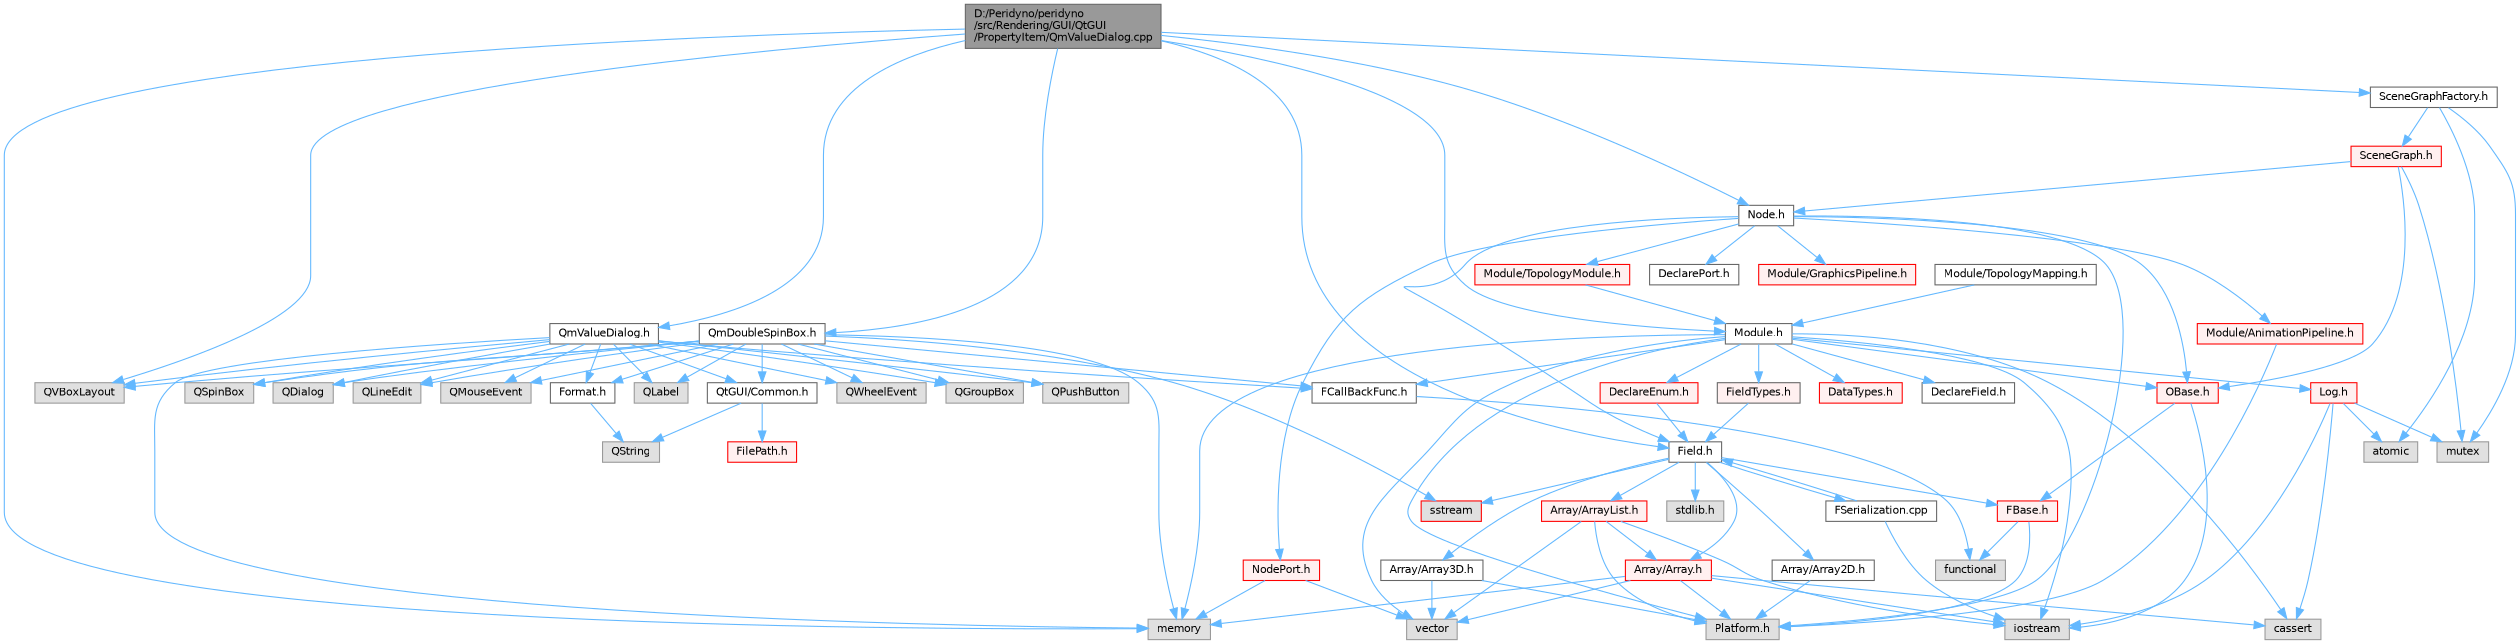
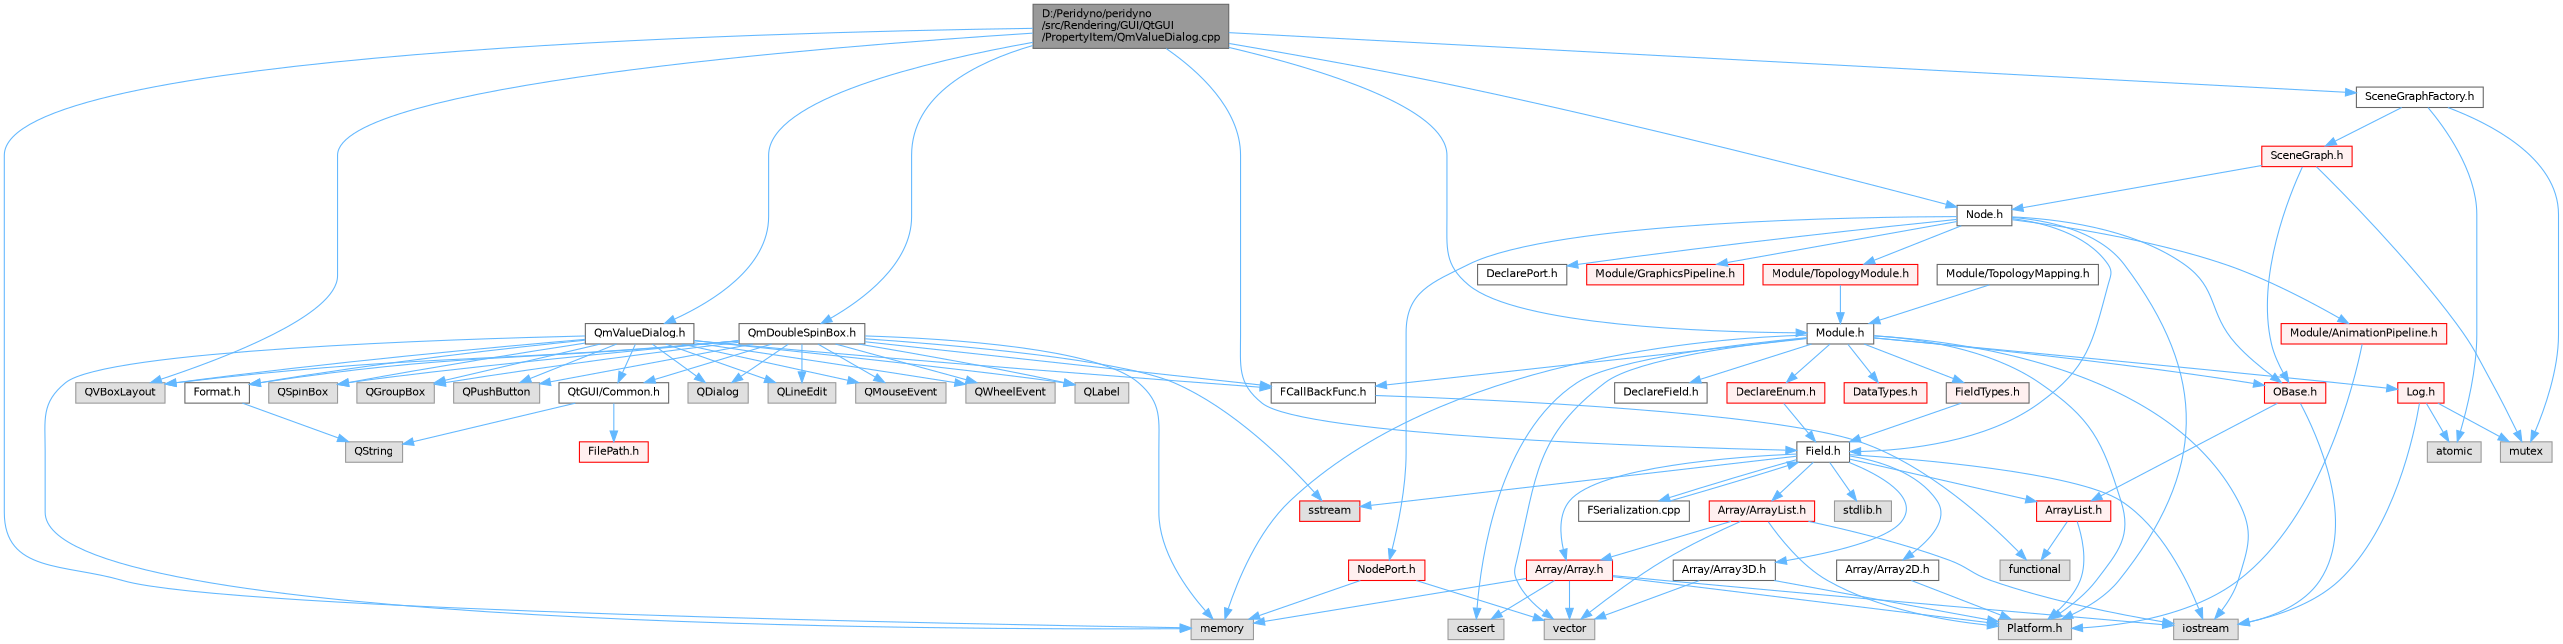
(2321, 507) -> none
(2027, 511) -> (2074, 511)
(1928, 582) -> (2054, 479)
